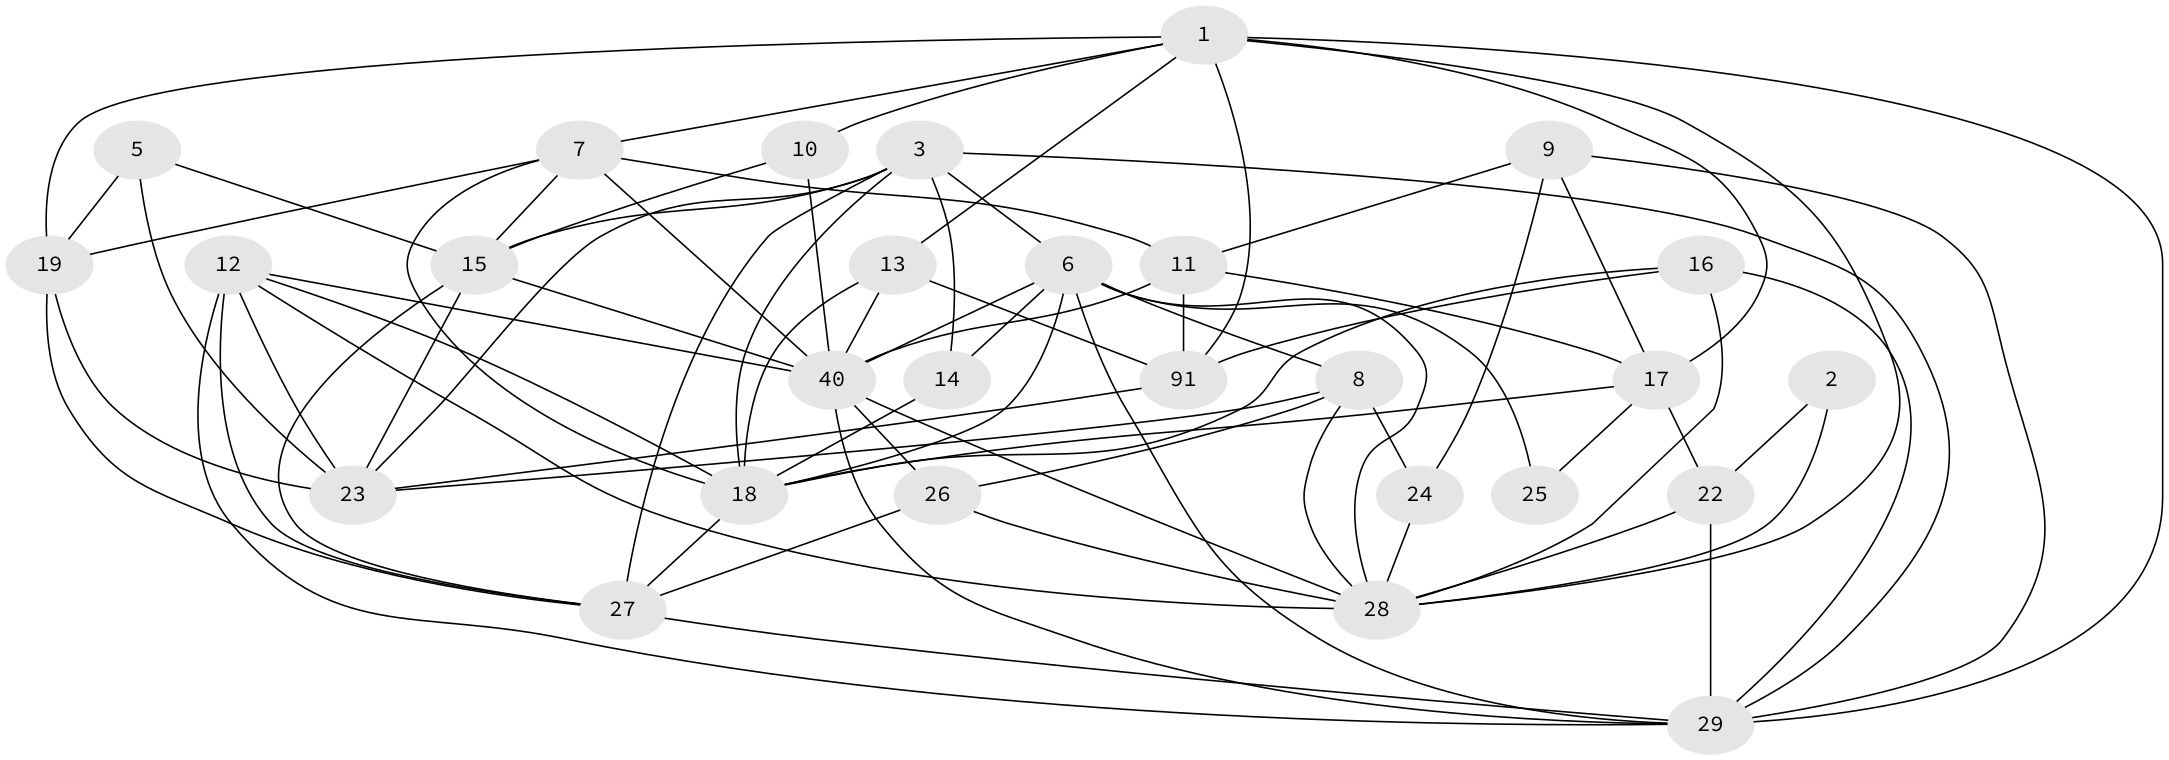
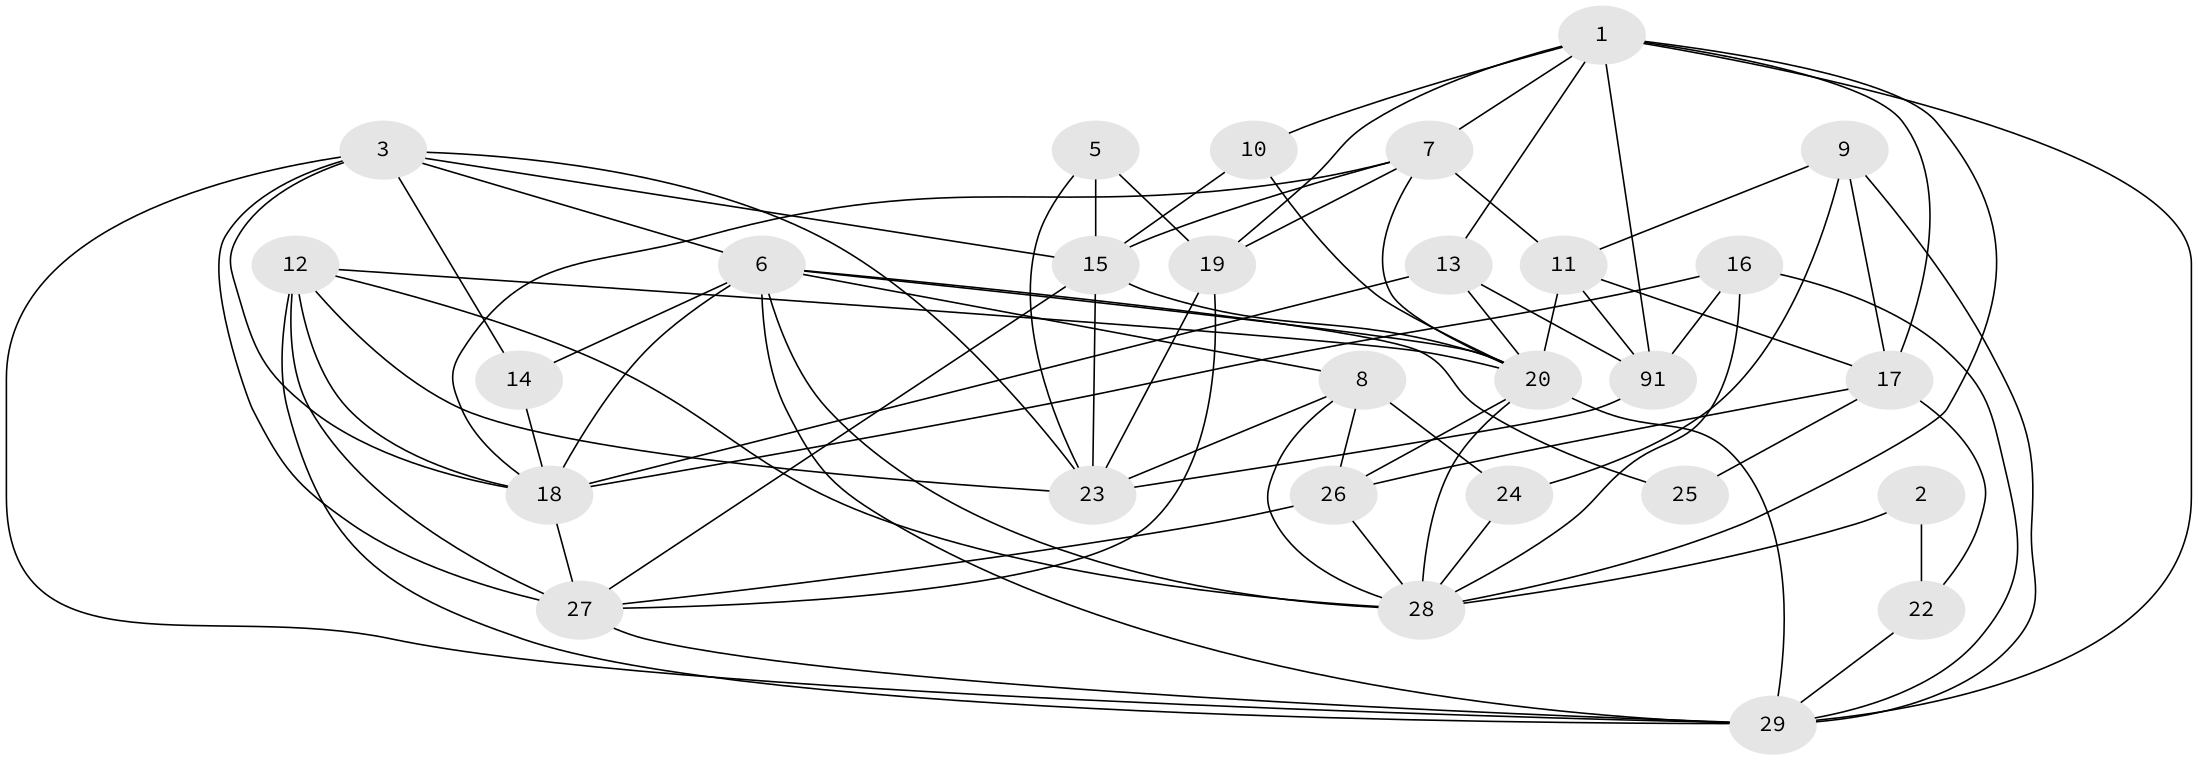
(832, 380) -> (1538, 380)
(1115, 437) -> (1611, 434)
(1566, 551) -> none
